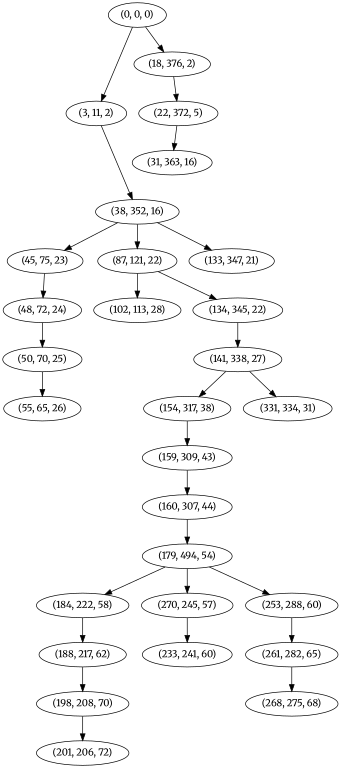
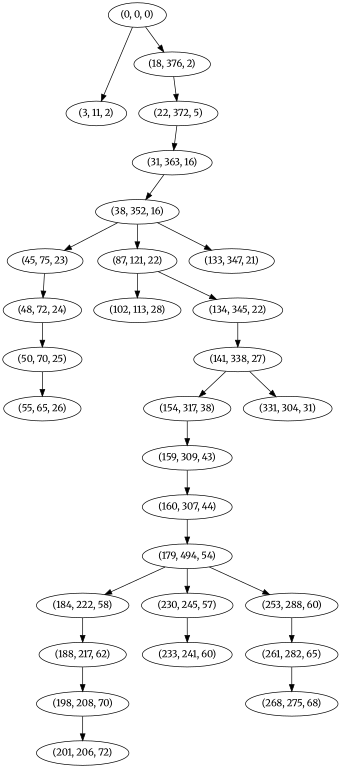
(115, 159) -> (157, 184)
(288, 409) -> (288, 409)
(187, 605) -> (187, 605)
